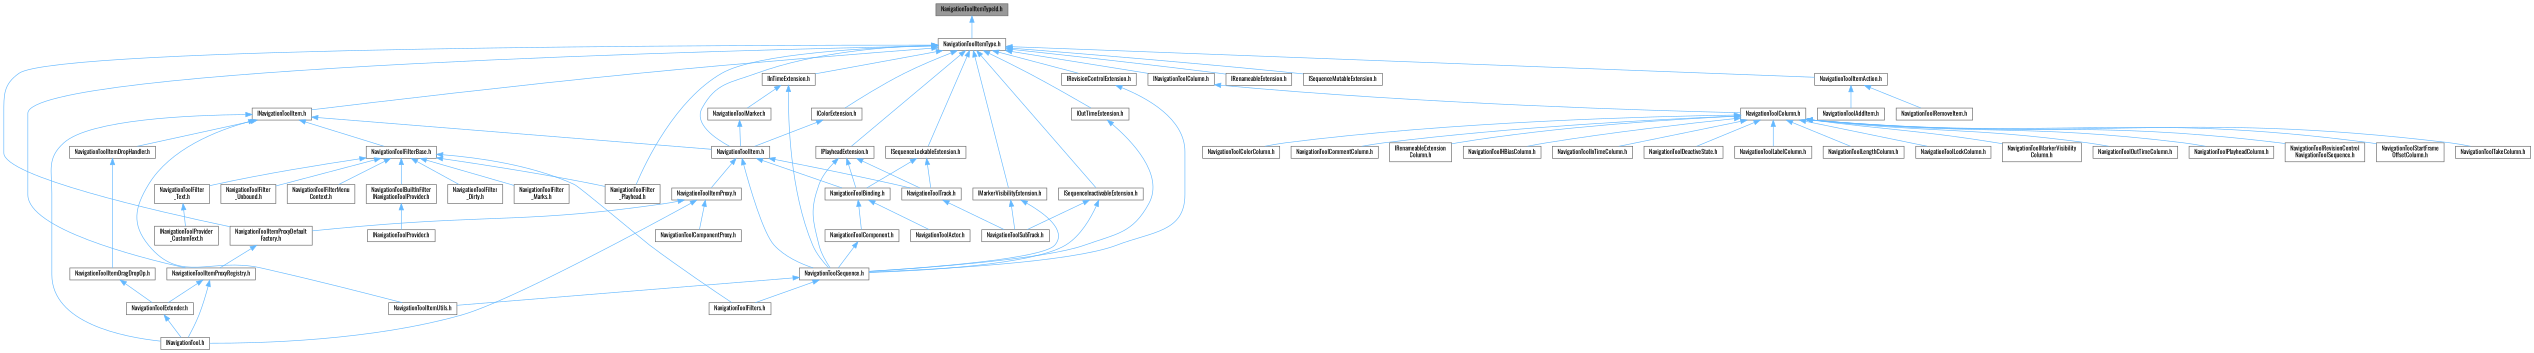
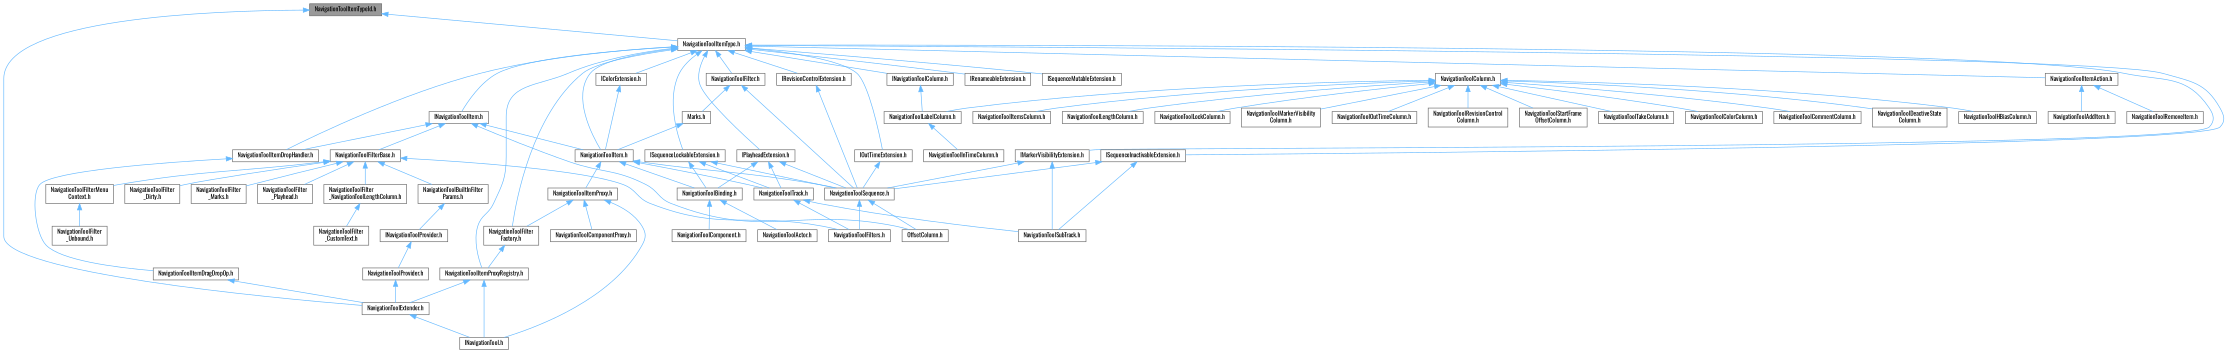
(730, 70) -> (473, 75)
(789, 79) -> (736, 79)
(1480, 103) -> (922, 102)
(739, 114) -> (696, 118)
(1680, 134) -> (946, 139)
(1421, 152) -> (1910, 118)
(1684, 152) -> (1012, 118)
(2231, 152) -> none
(2325, 152) -> (1468, 118)
(51, 172) -> none
(325, 173) -> (80, 218)
none -> (4, 182)
(182, 194) -> (365, 194)
(401, 194) -> (453, 194)
none -> (823, 216)
(186, 236) -> (341, 236)
(271, 236) -> (511, 236)
(846, 257) -> (758, 172)
none -> (396, 274)
(423, 309) -> (925, 236)
